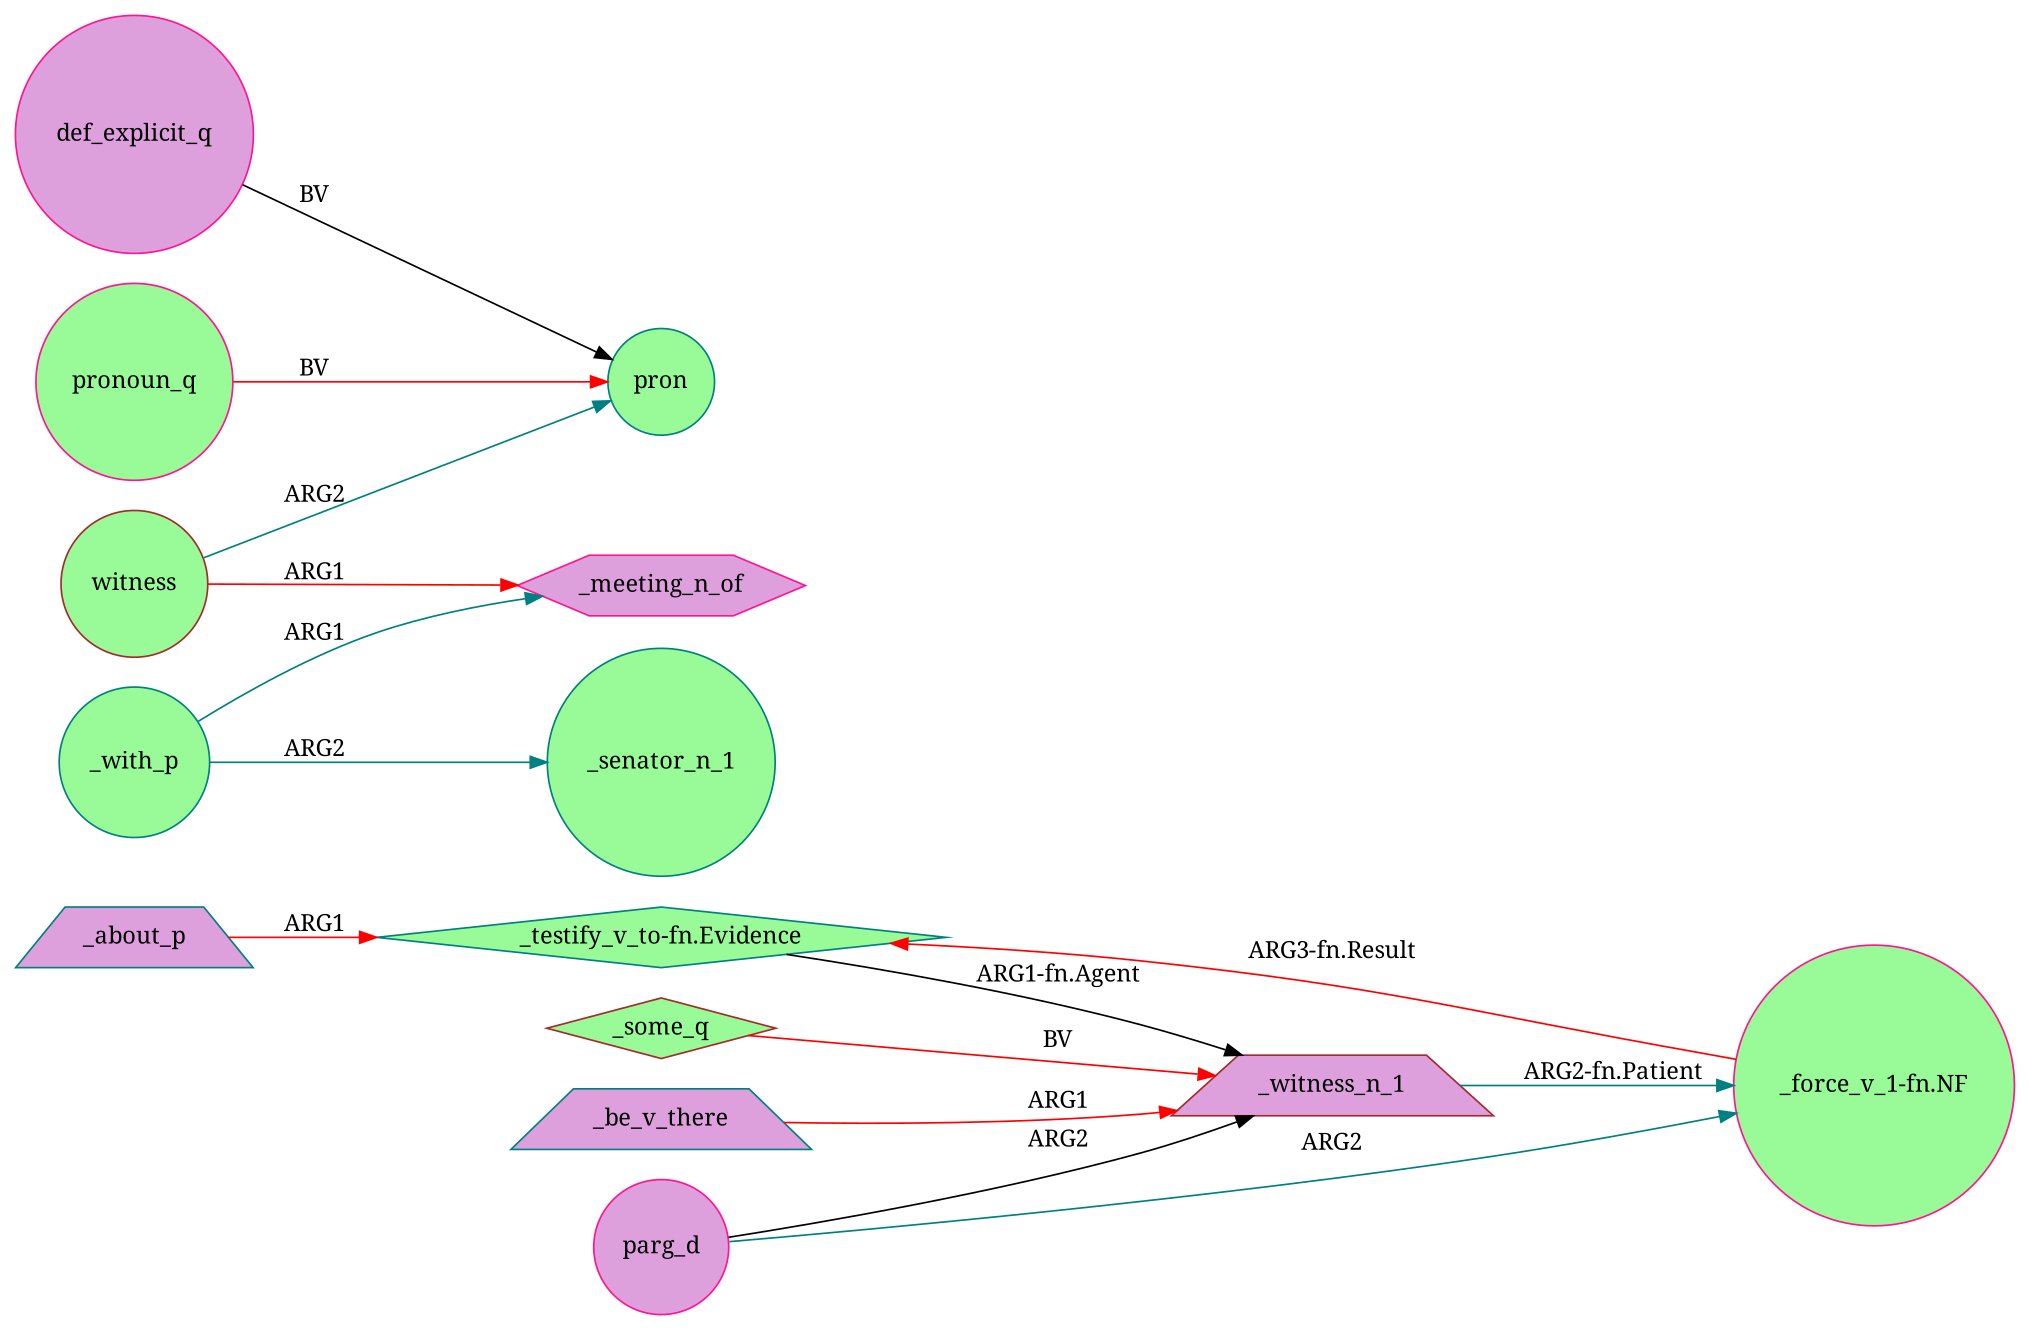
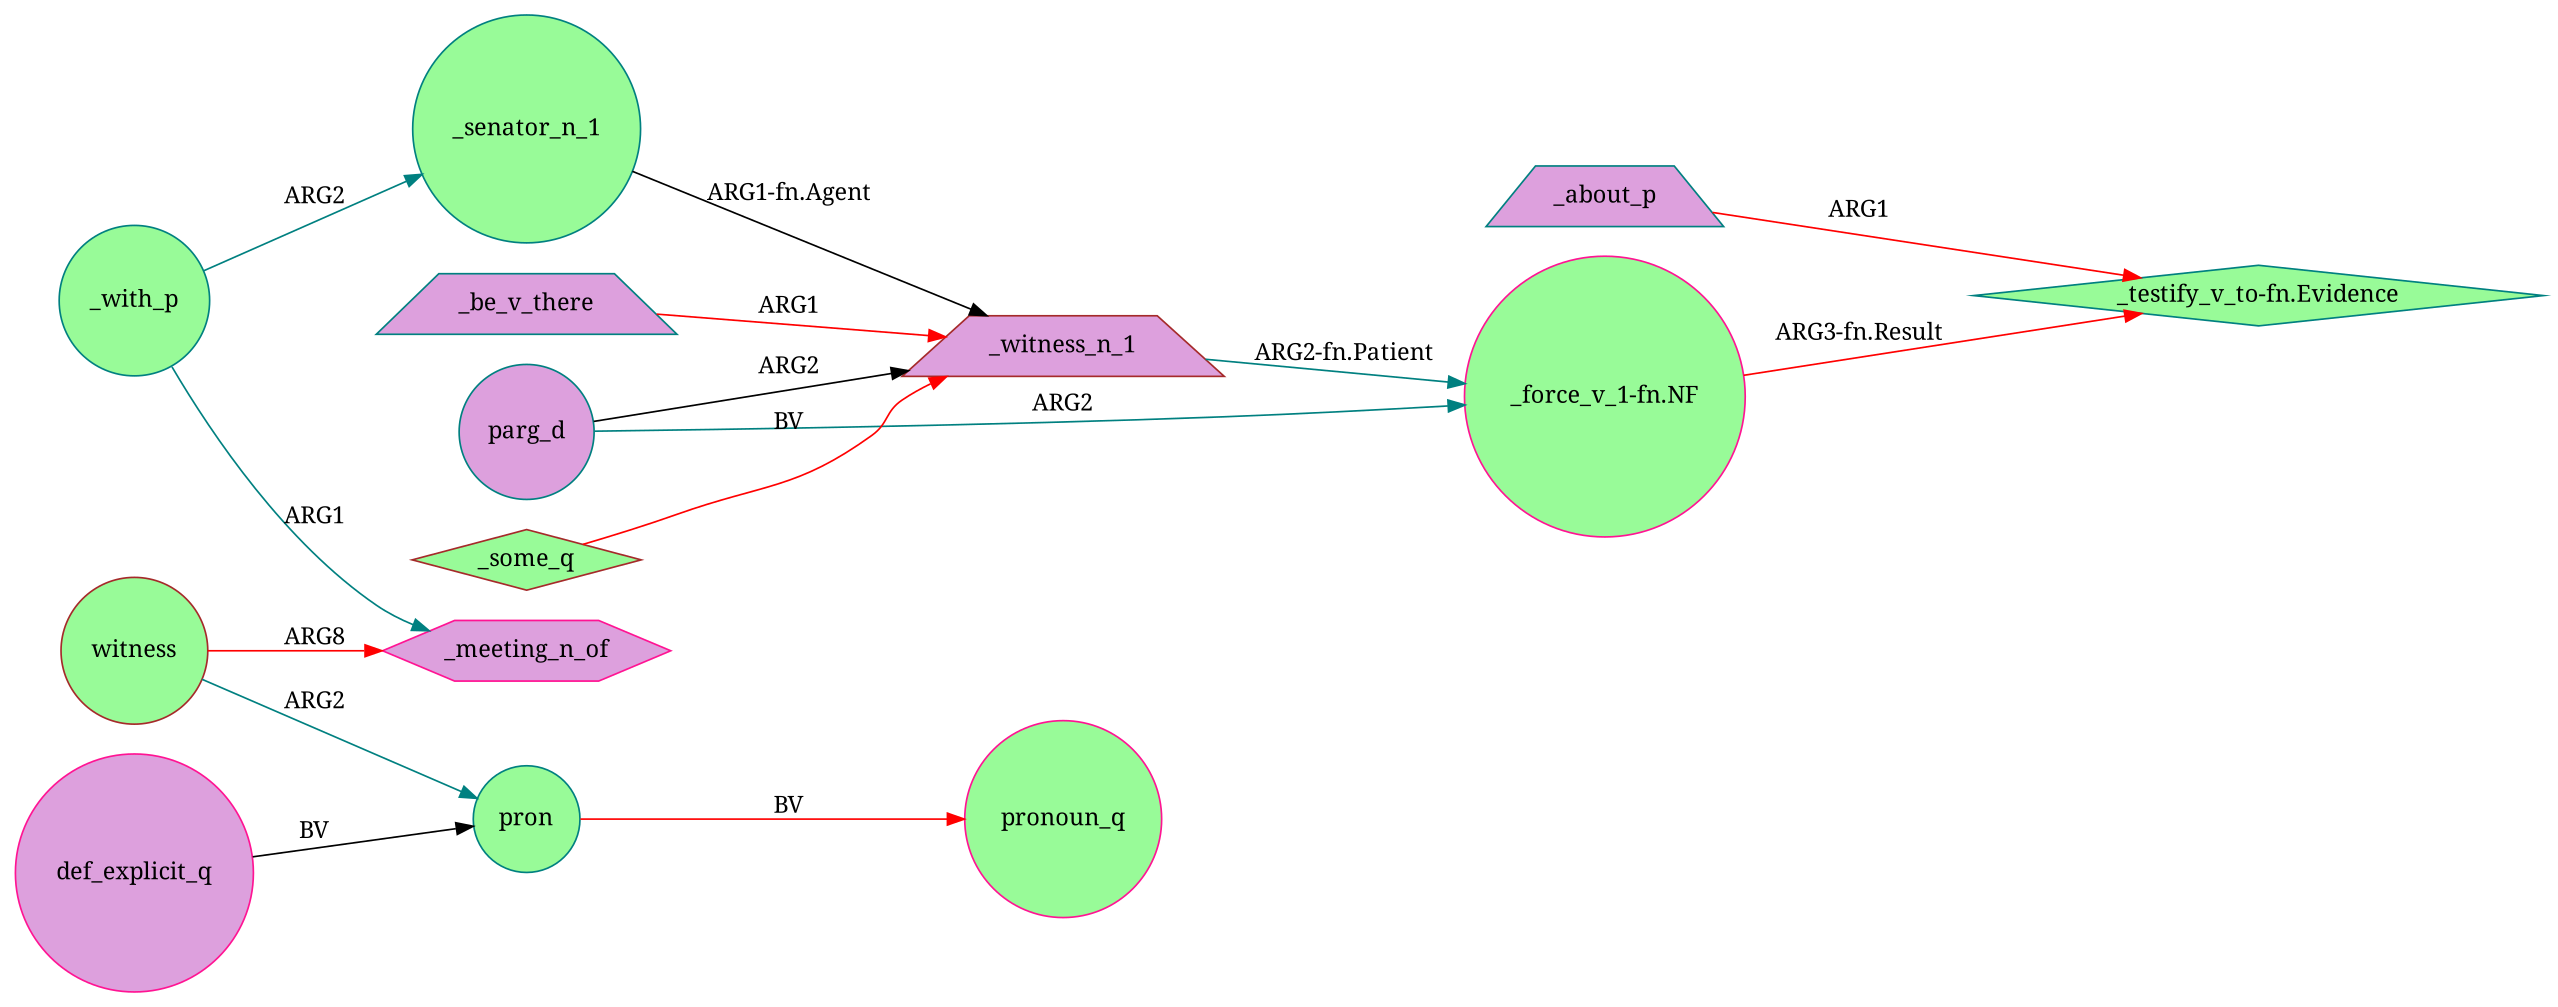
(412, 382) -> (764, 819)
(315, 573) -> (315, 638)
(1008, 994) -> (802, 240)
(661, 1247) -> (527, 432)
